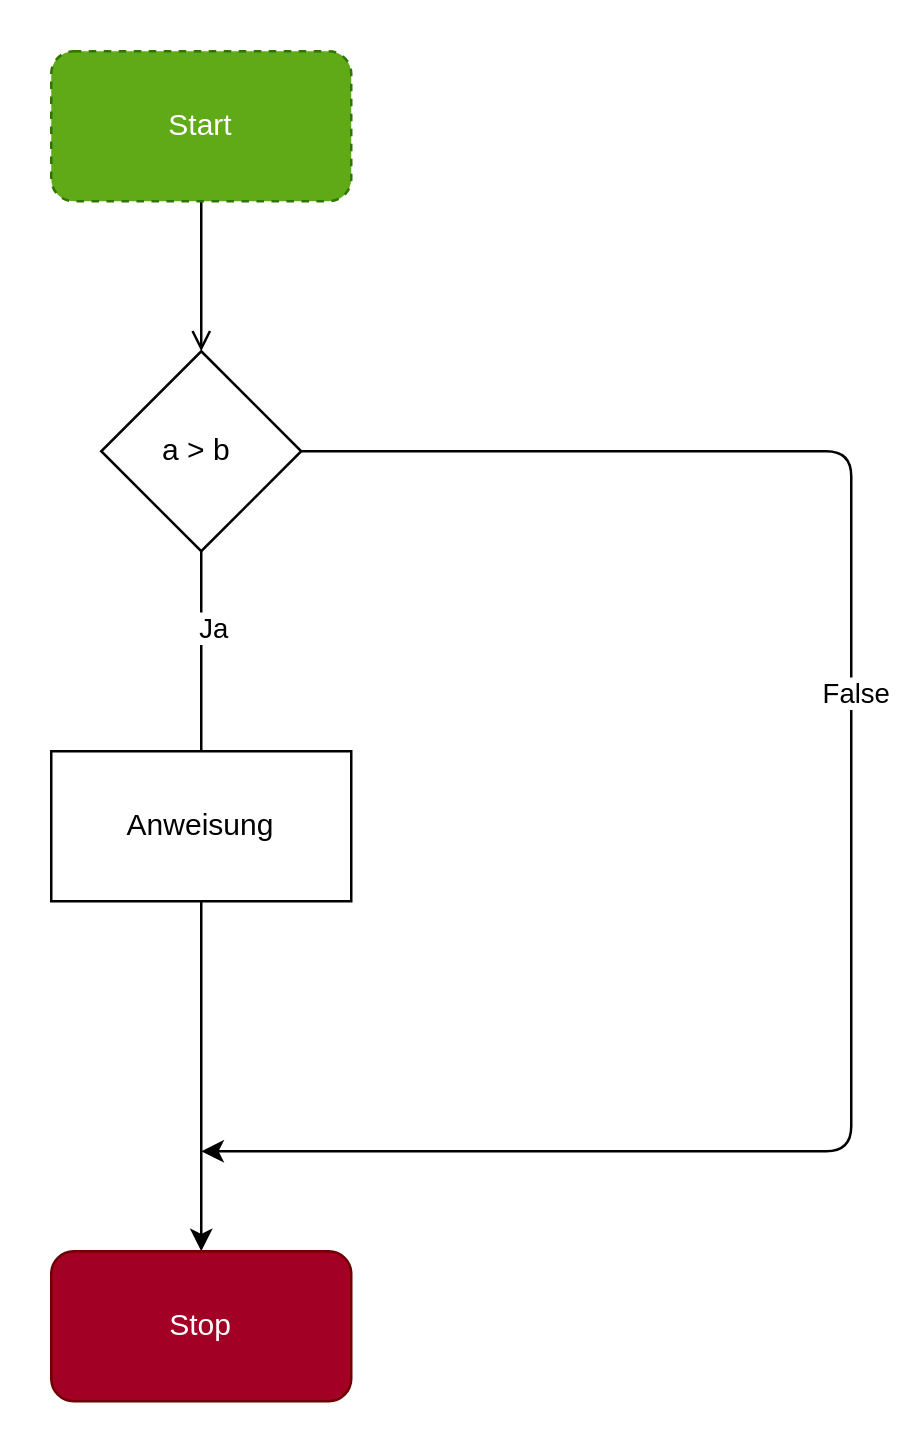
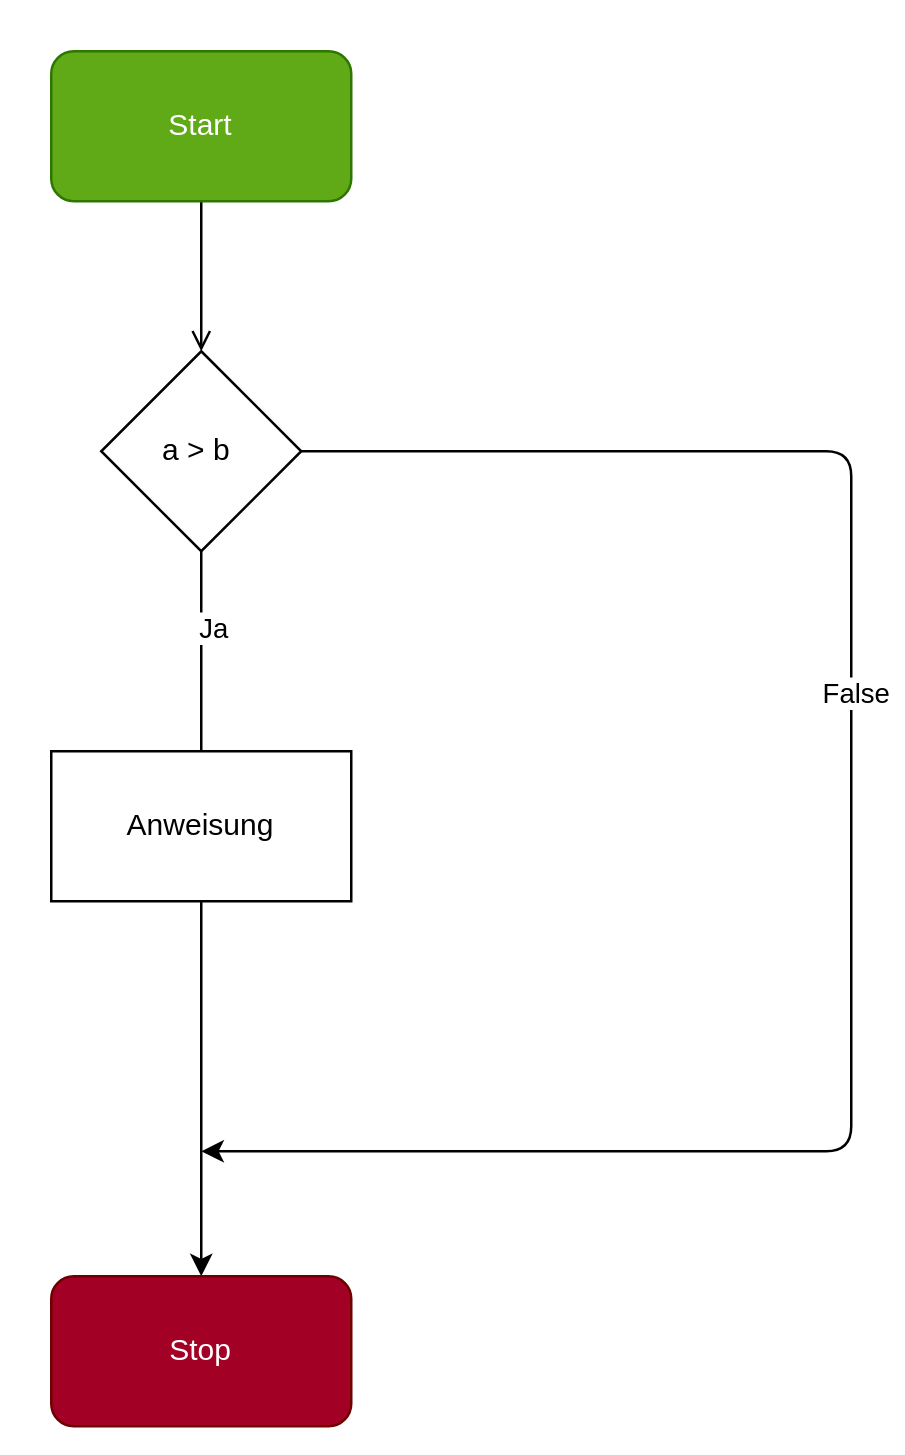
(201, 126) -> (201, 126)
(201, 1326) -> (201, 1351)
